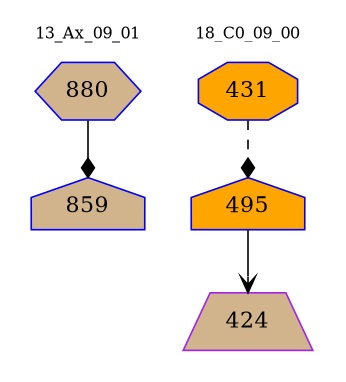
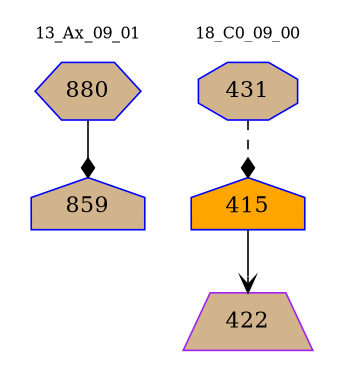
(248, 91) -> (248, 91)
(248, 206) -> (248, 206)
(248, 322) -> (248, 322)
